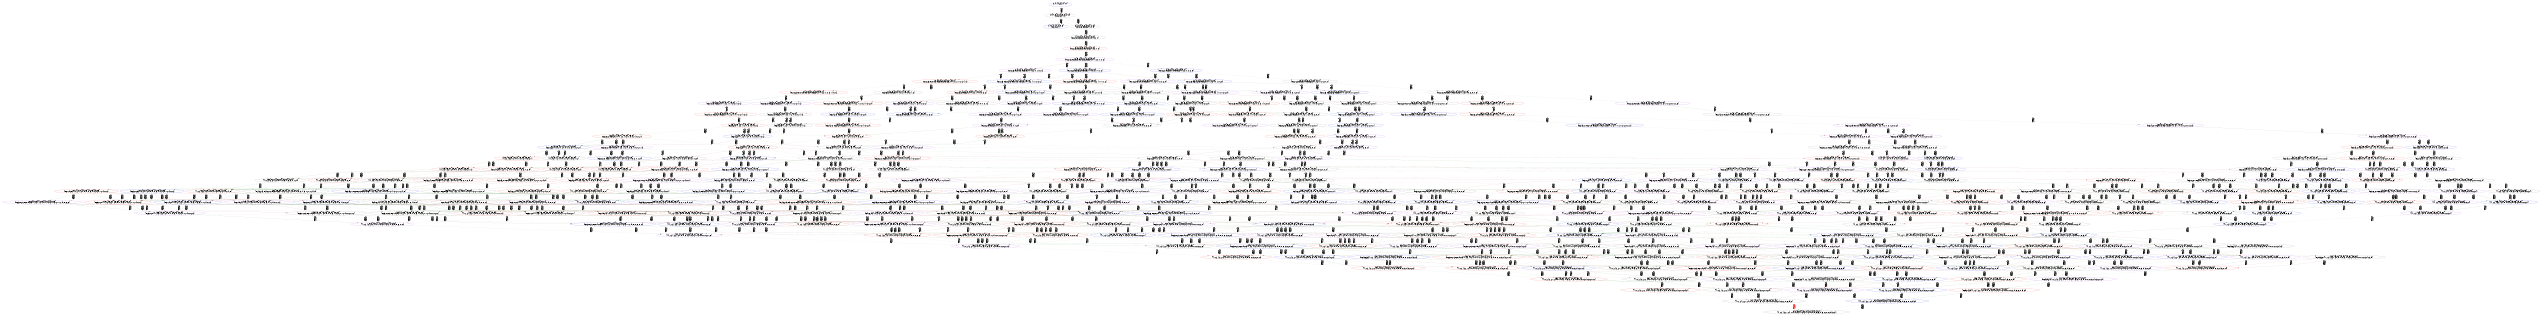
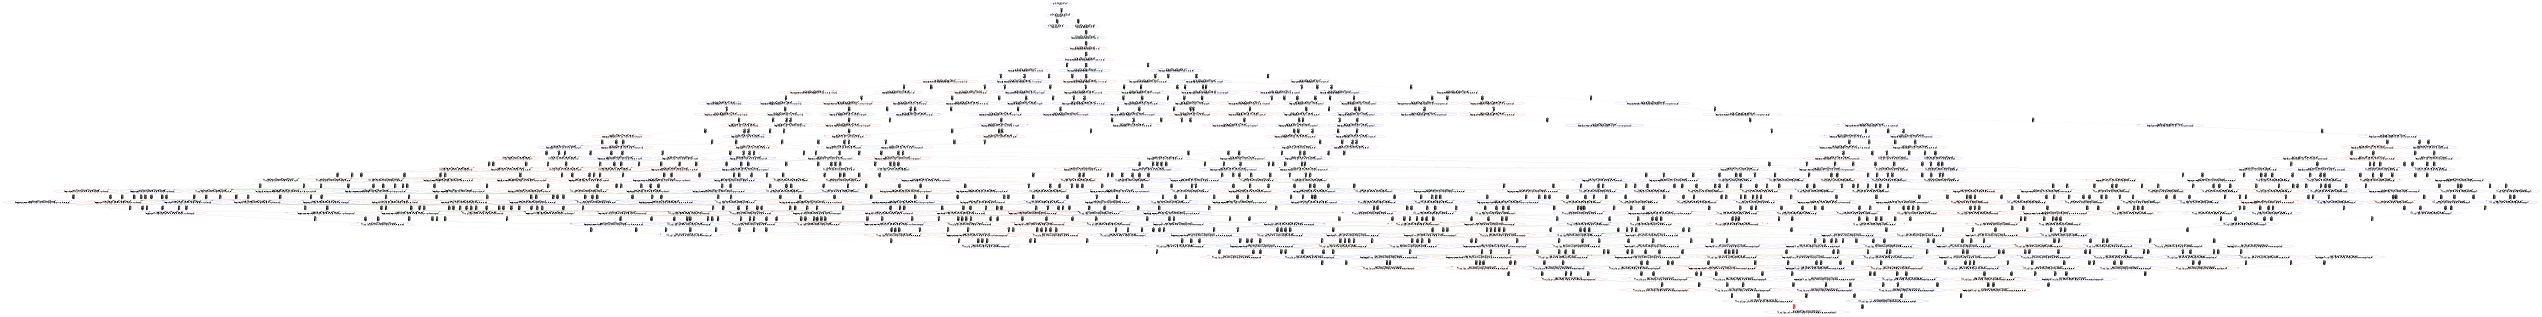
(1059, 21) -> (1055, 21)
